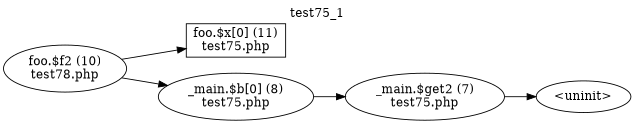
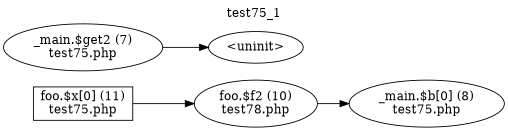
(149, 55) -> (159, 104)
(325, 97) -> none
